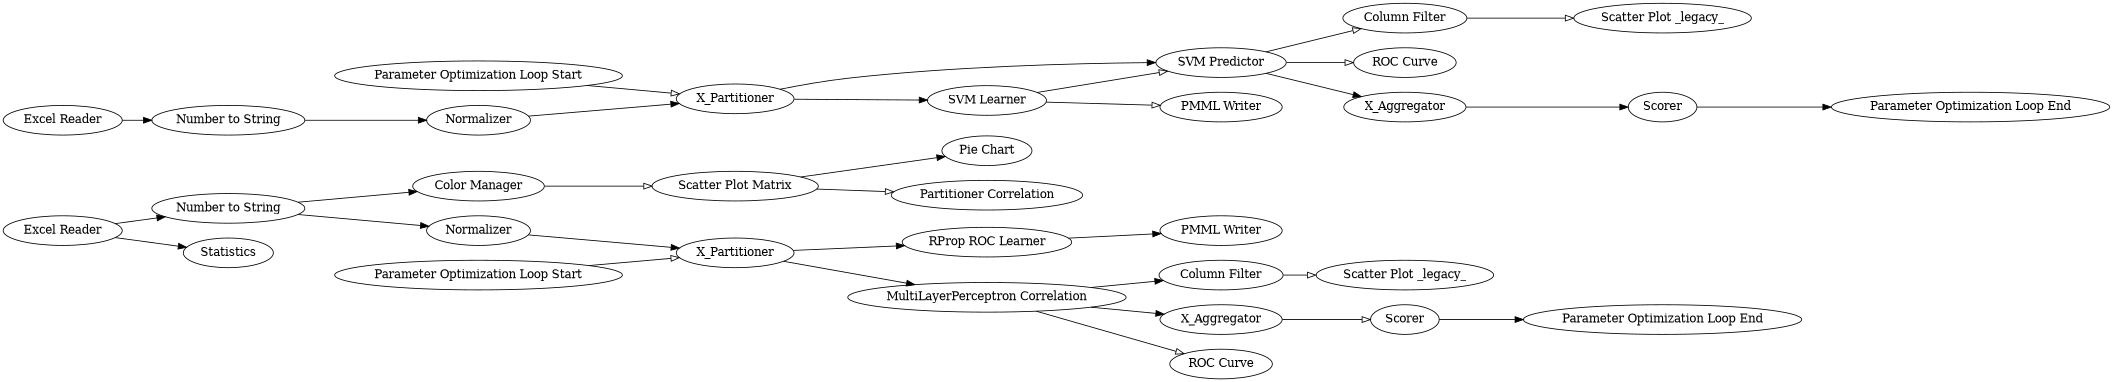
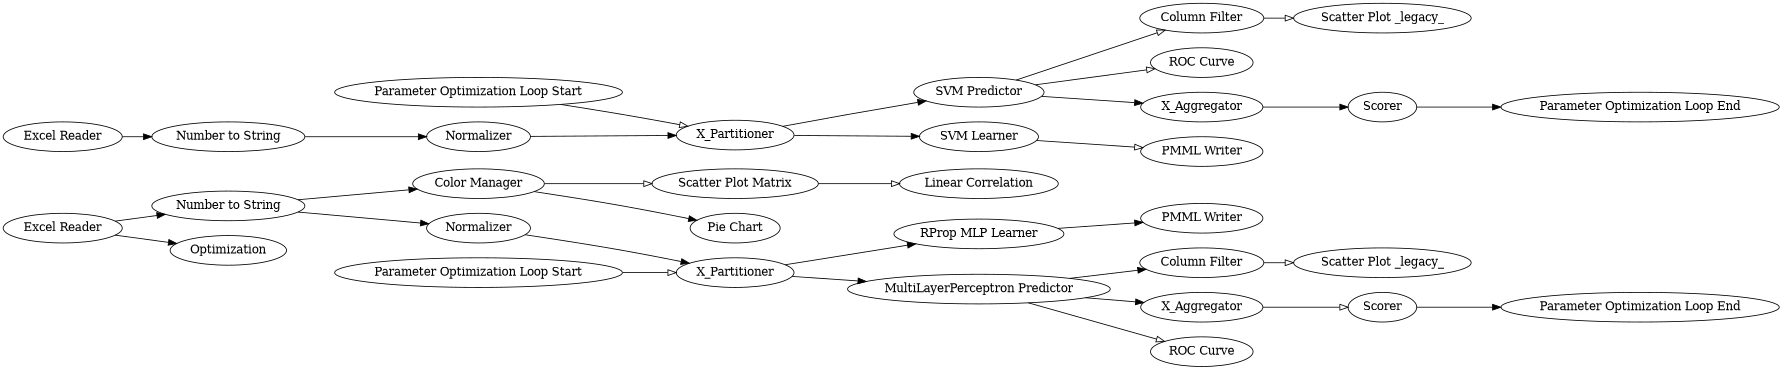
(1098, 82) -> none
(869, 167) -> (612, 204)
(987, 195) -> (979, 184)
(987, 242) -> (979, 234)
(228, 253) -> (228, 250)
(987, 297) -> (979, 289)
